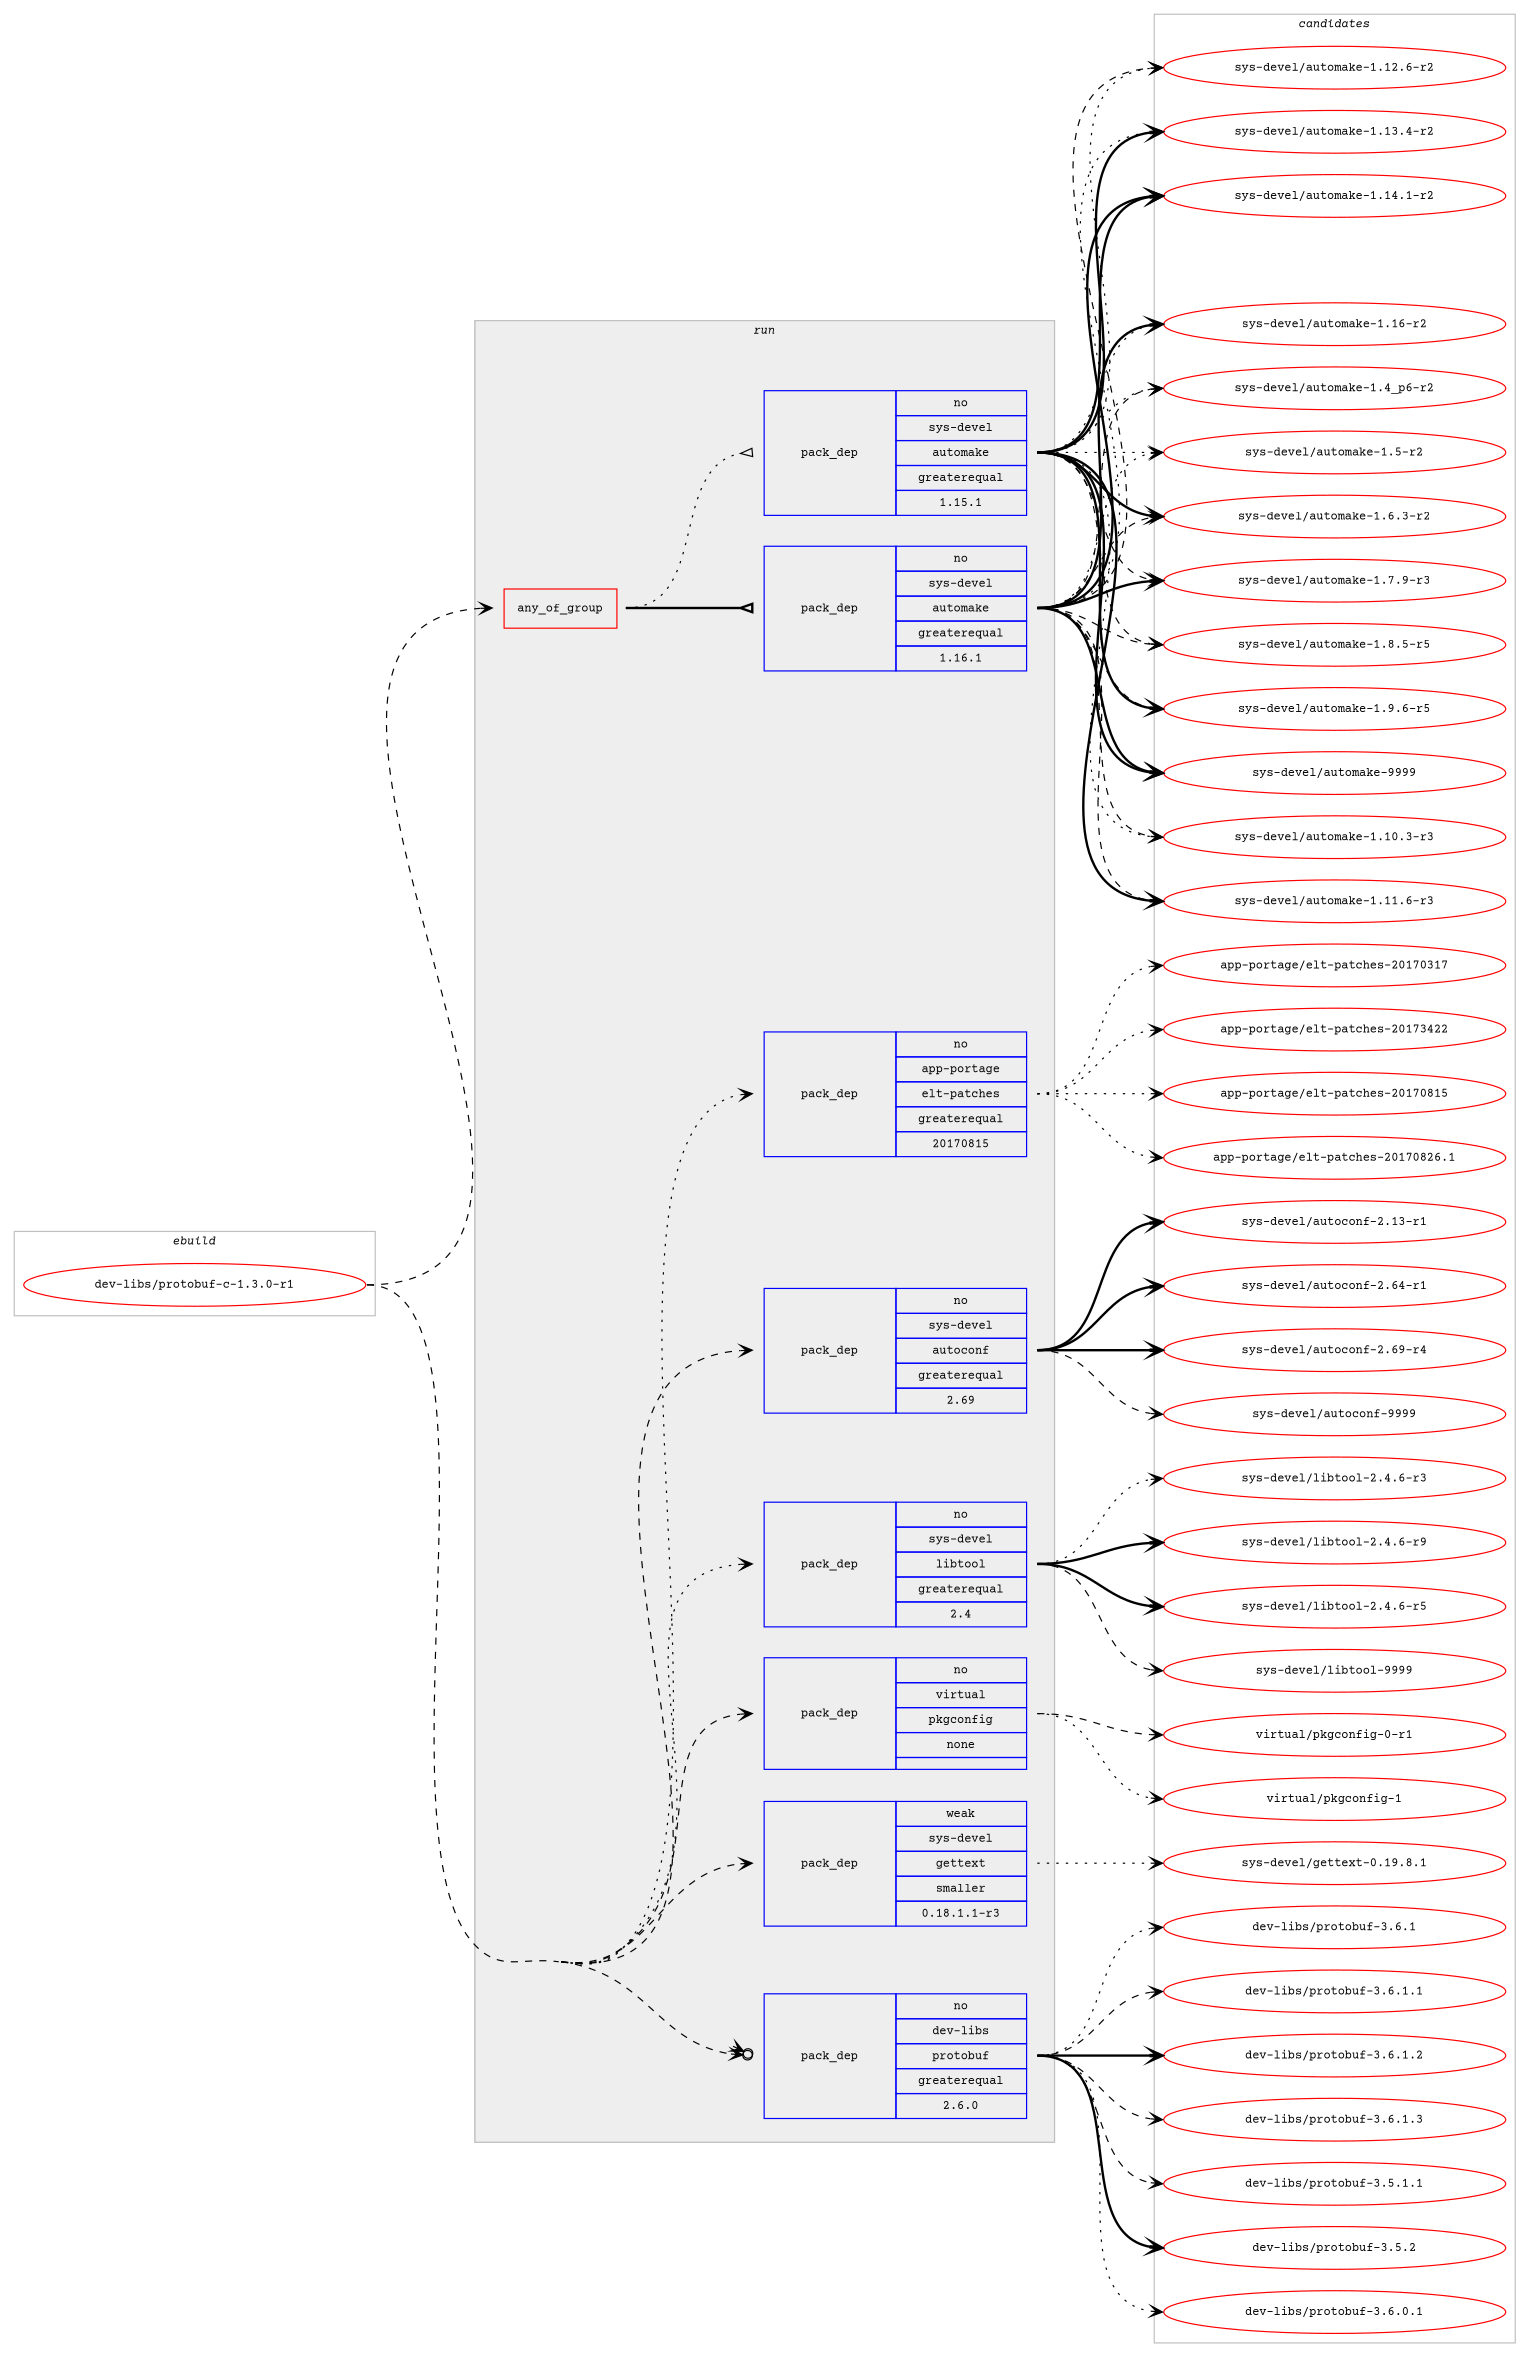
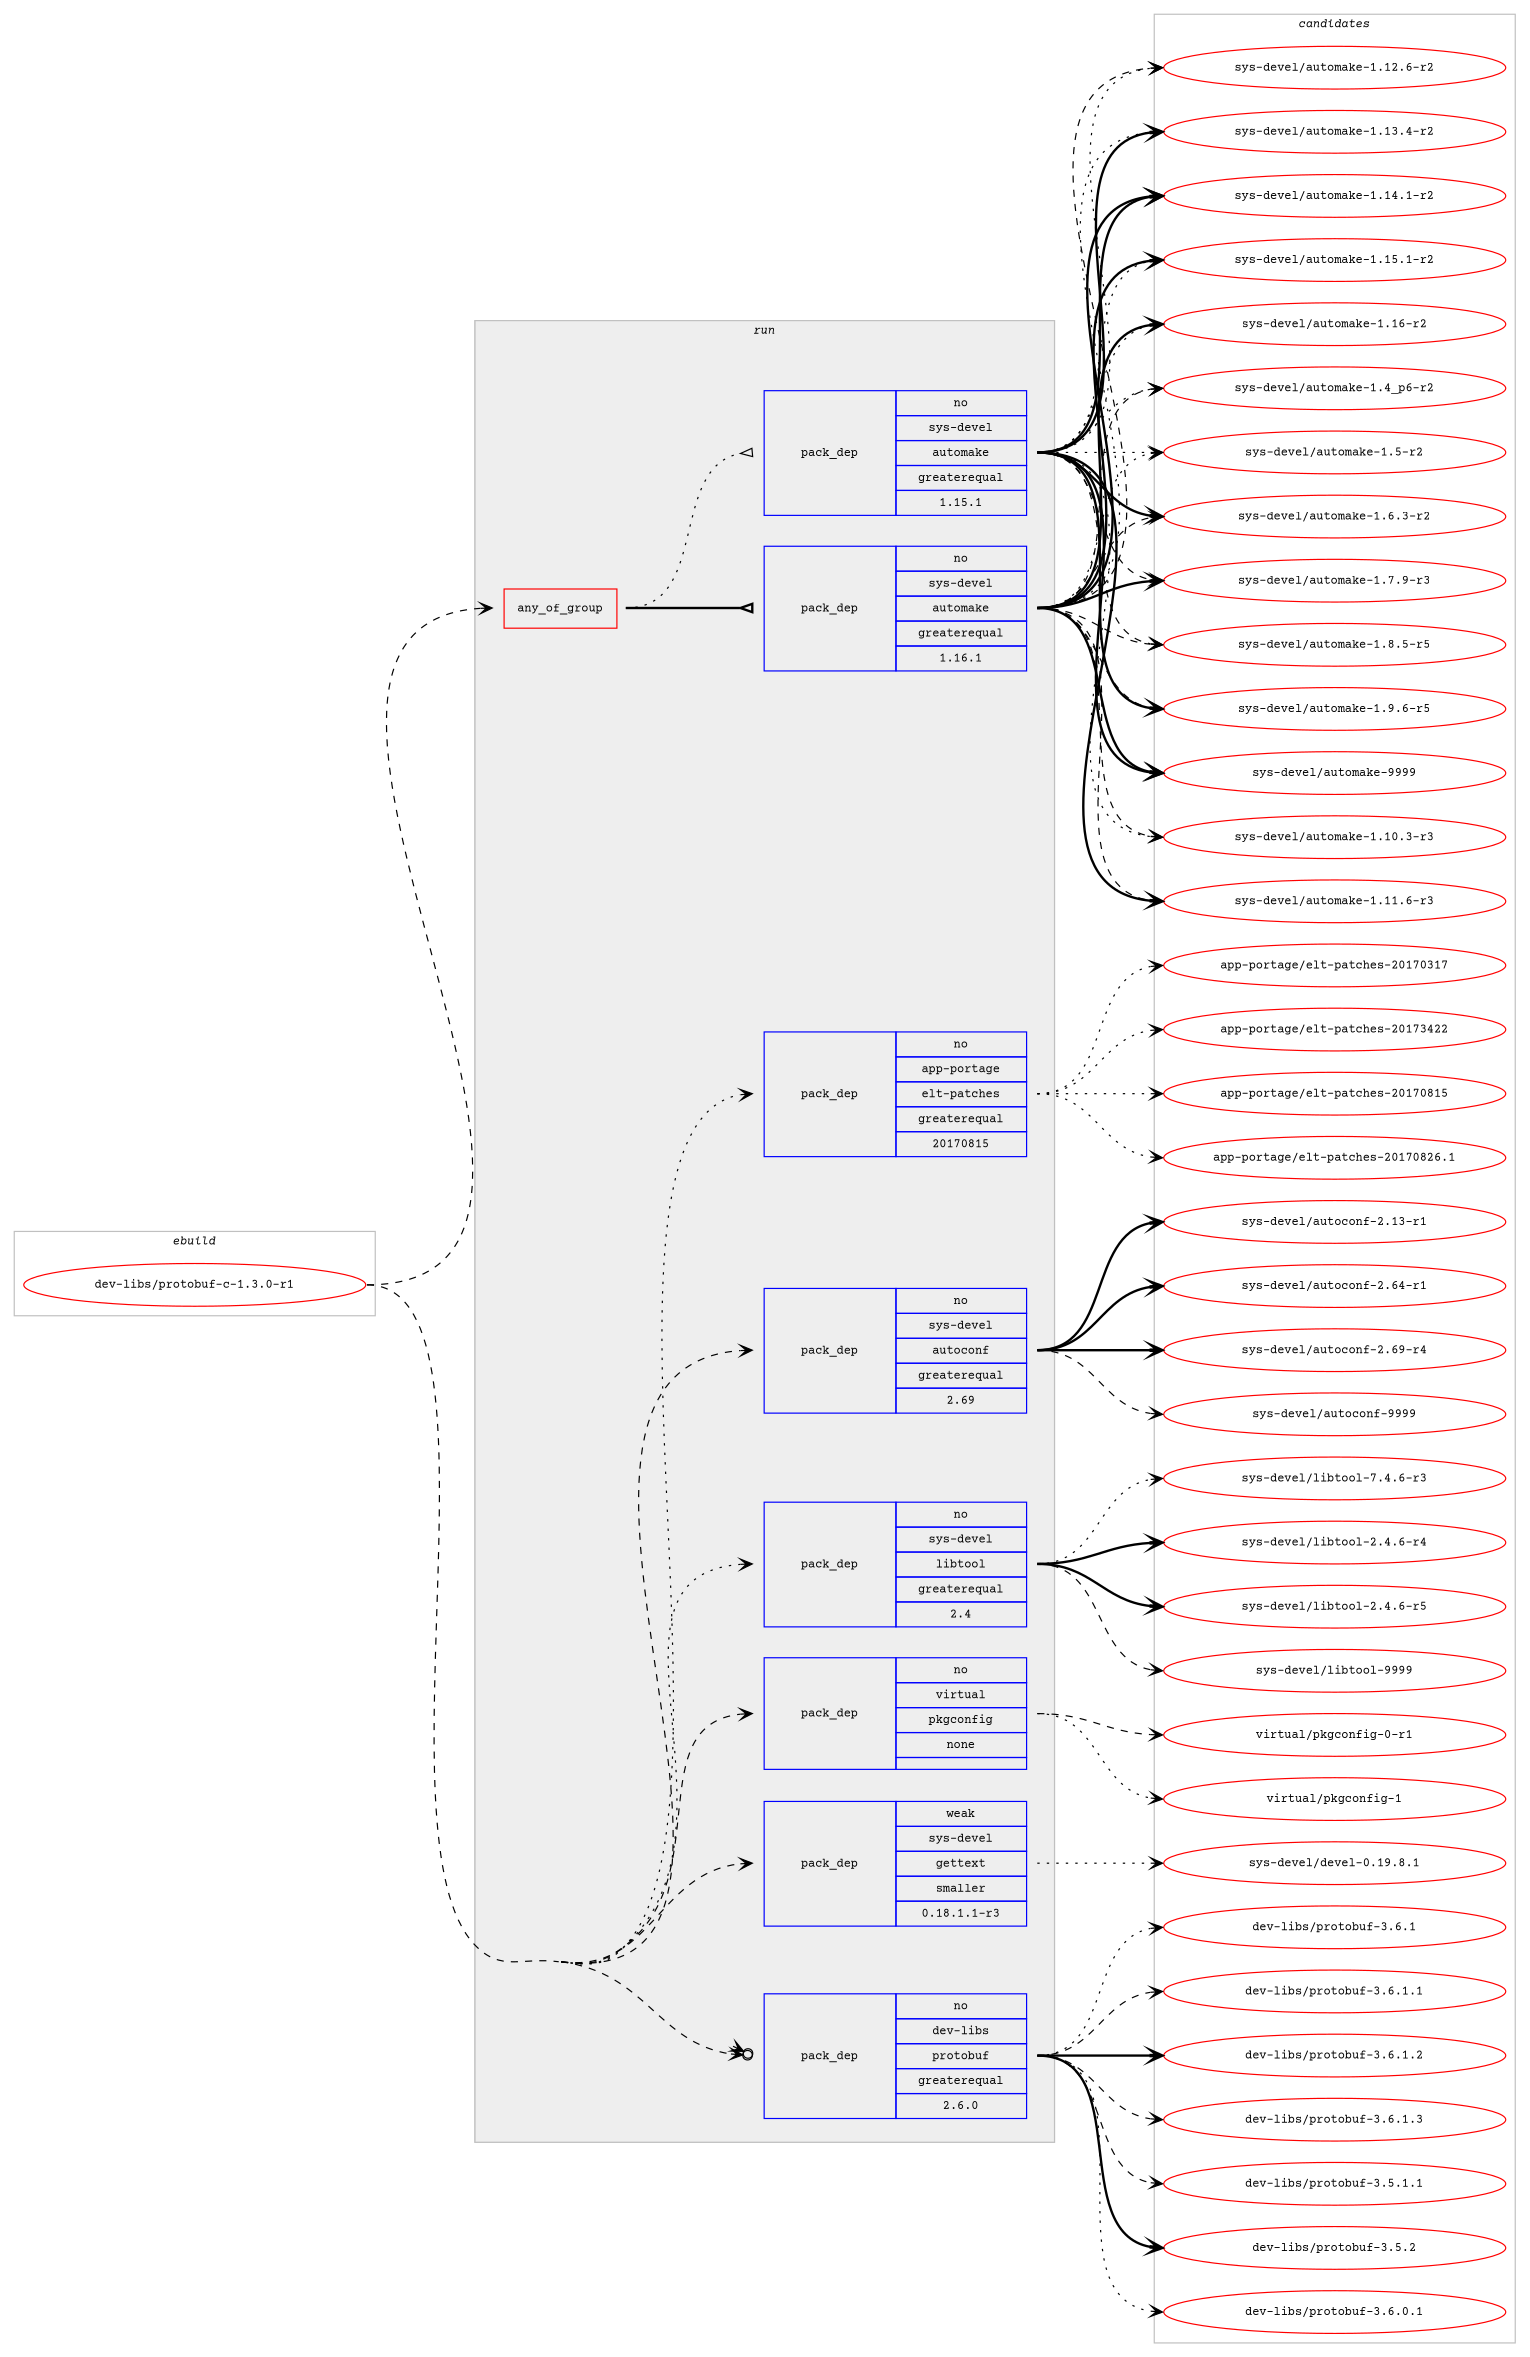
none -> (1335, 260)
(1335, 1478) -> (1335, 1478)
(1335, 1543) -> (1335, 1543)
(1335, 1863) -> (1335, 1863)
